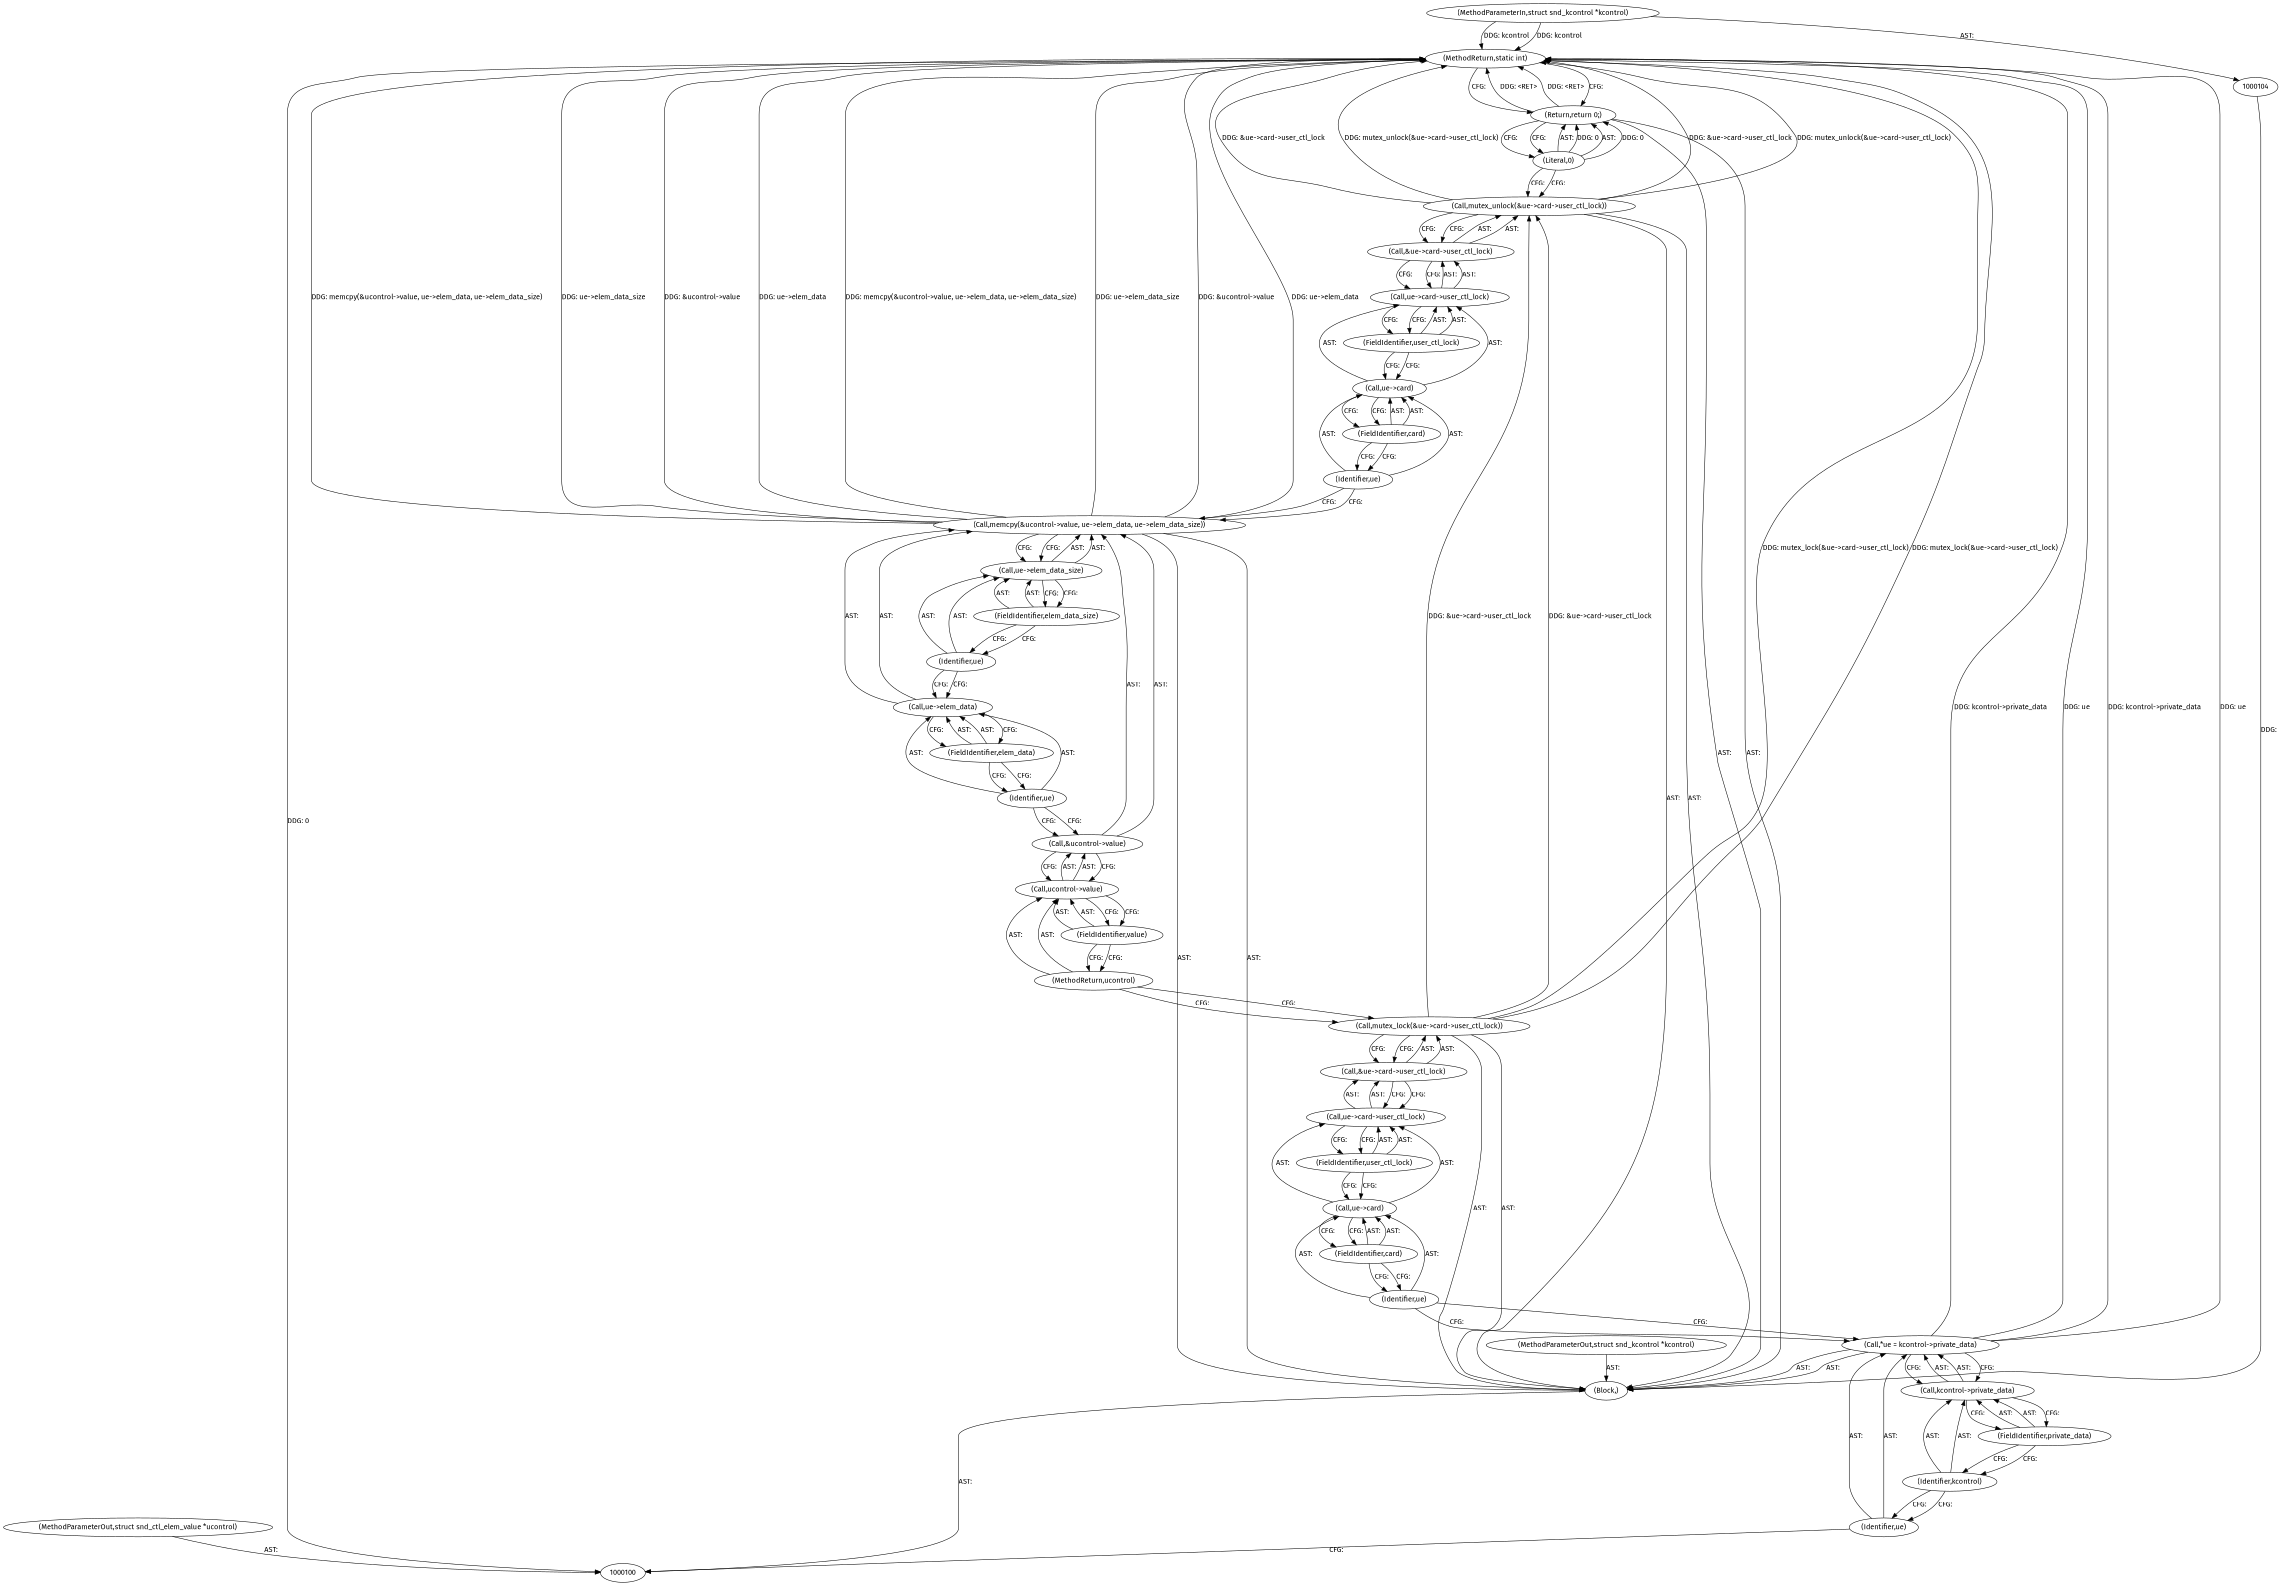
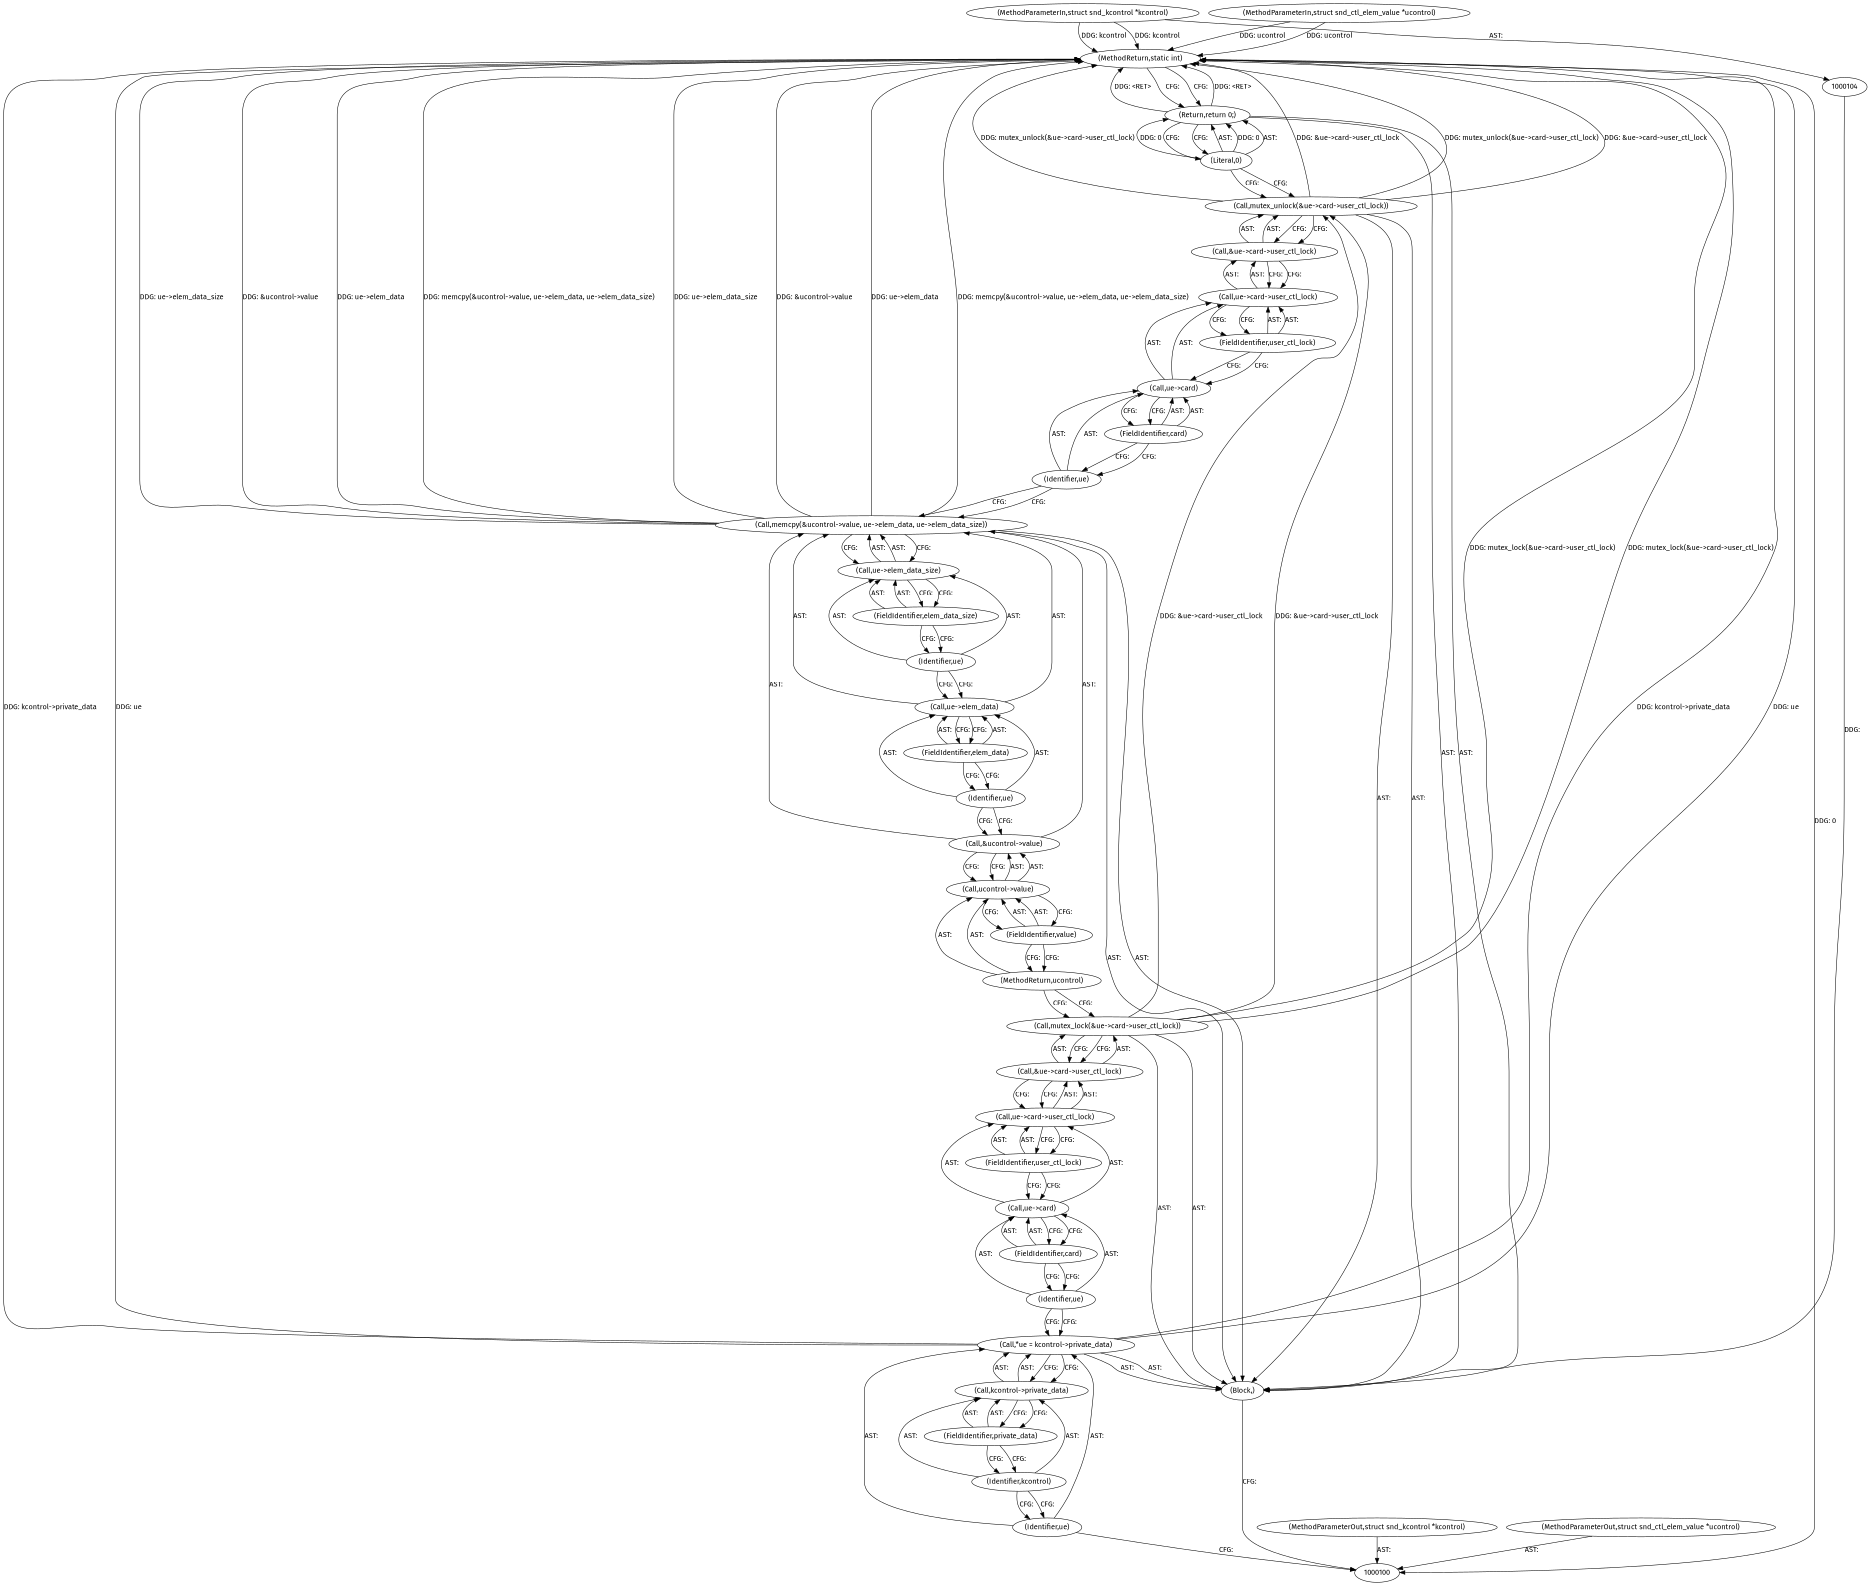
none -> (1339, 13)
(1606, 1365) -> (1377, 1548)
(966, 1482) -> (1251, 1482)
